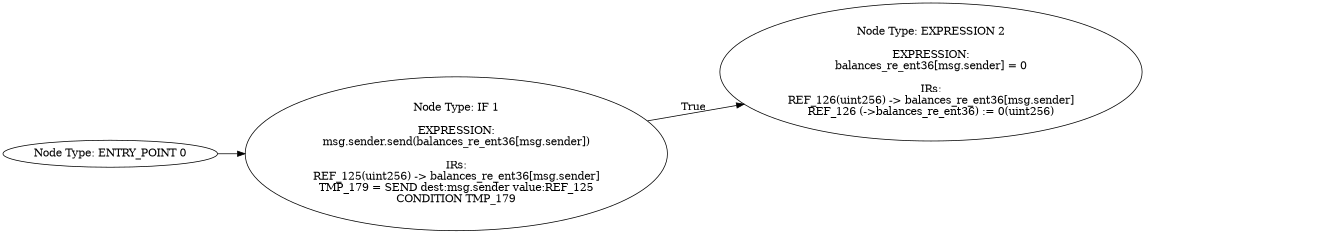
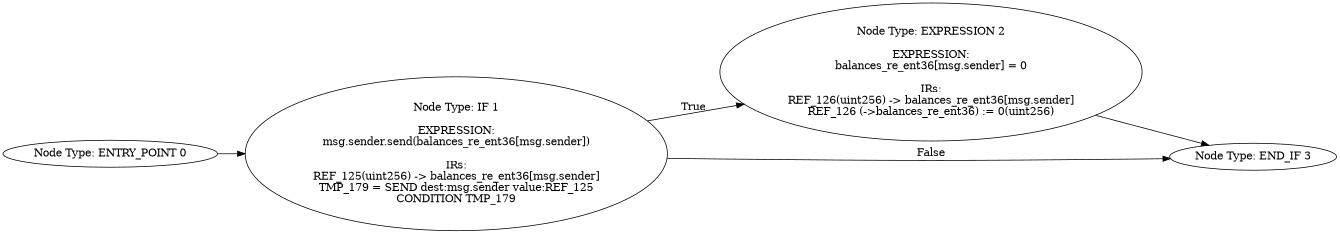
none -> (1253, 157)
